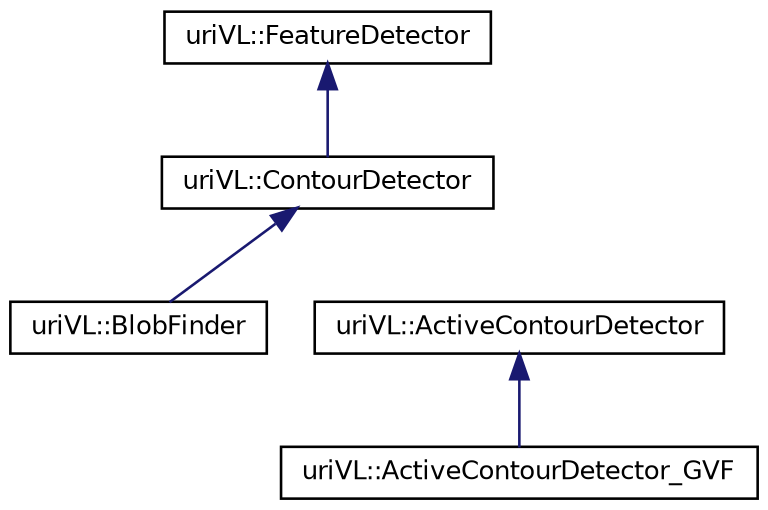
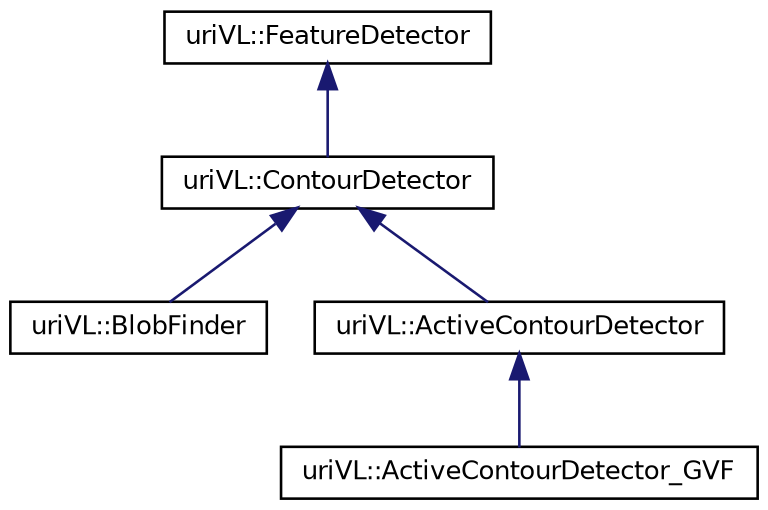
none -> (434, 263)
